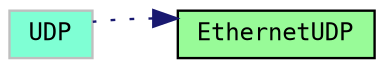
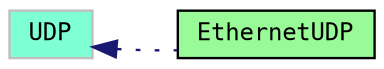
(123, 19) -> (147, 50)
